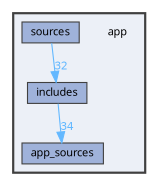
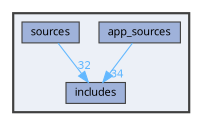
(118, 32) -> none
(59, 118) -> (121, 58)
